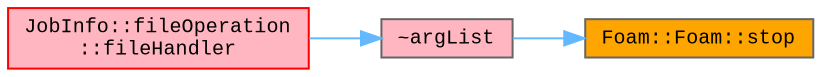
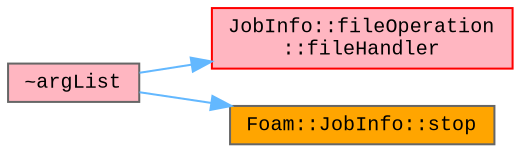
(335, 38) -> (166, 69)
(699, 38) -> (362, 125)
